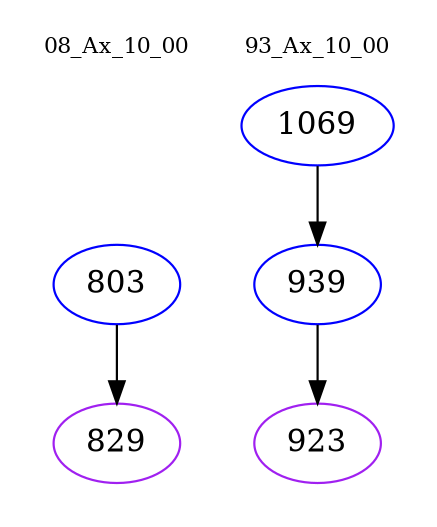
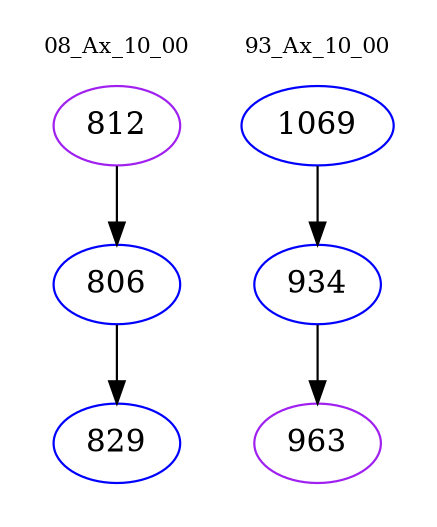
none -> (117, 126)
(117, 285) -> (117, 285)
(318, 285) -> (318, 285)
(117, 443) -> (117, 443)
(318, 443) -> (318, 443)
